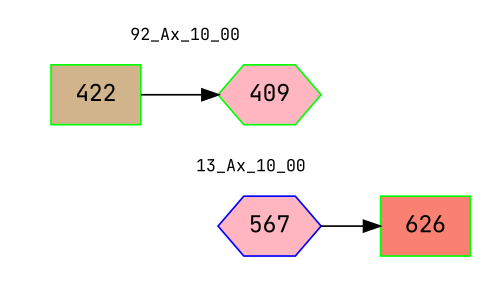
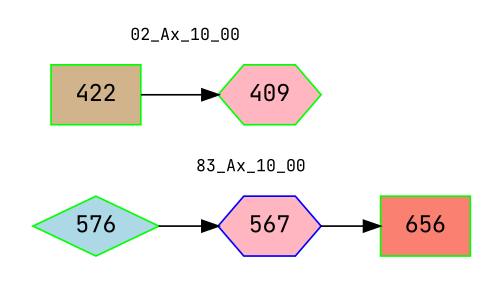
(186, 36) -> (186, 36)
(252, 167) -> (252, 167)
none -> (96, 226)
(425, 226) -> (425, 226)
